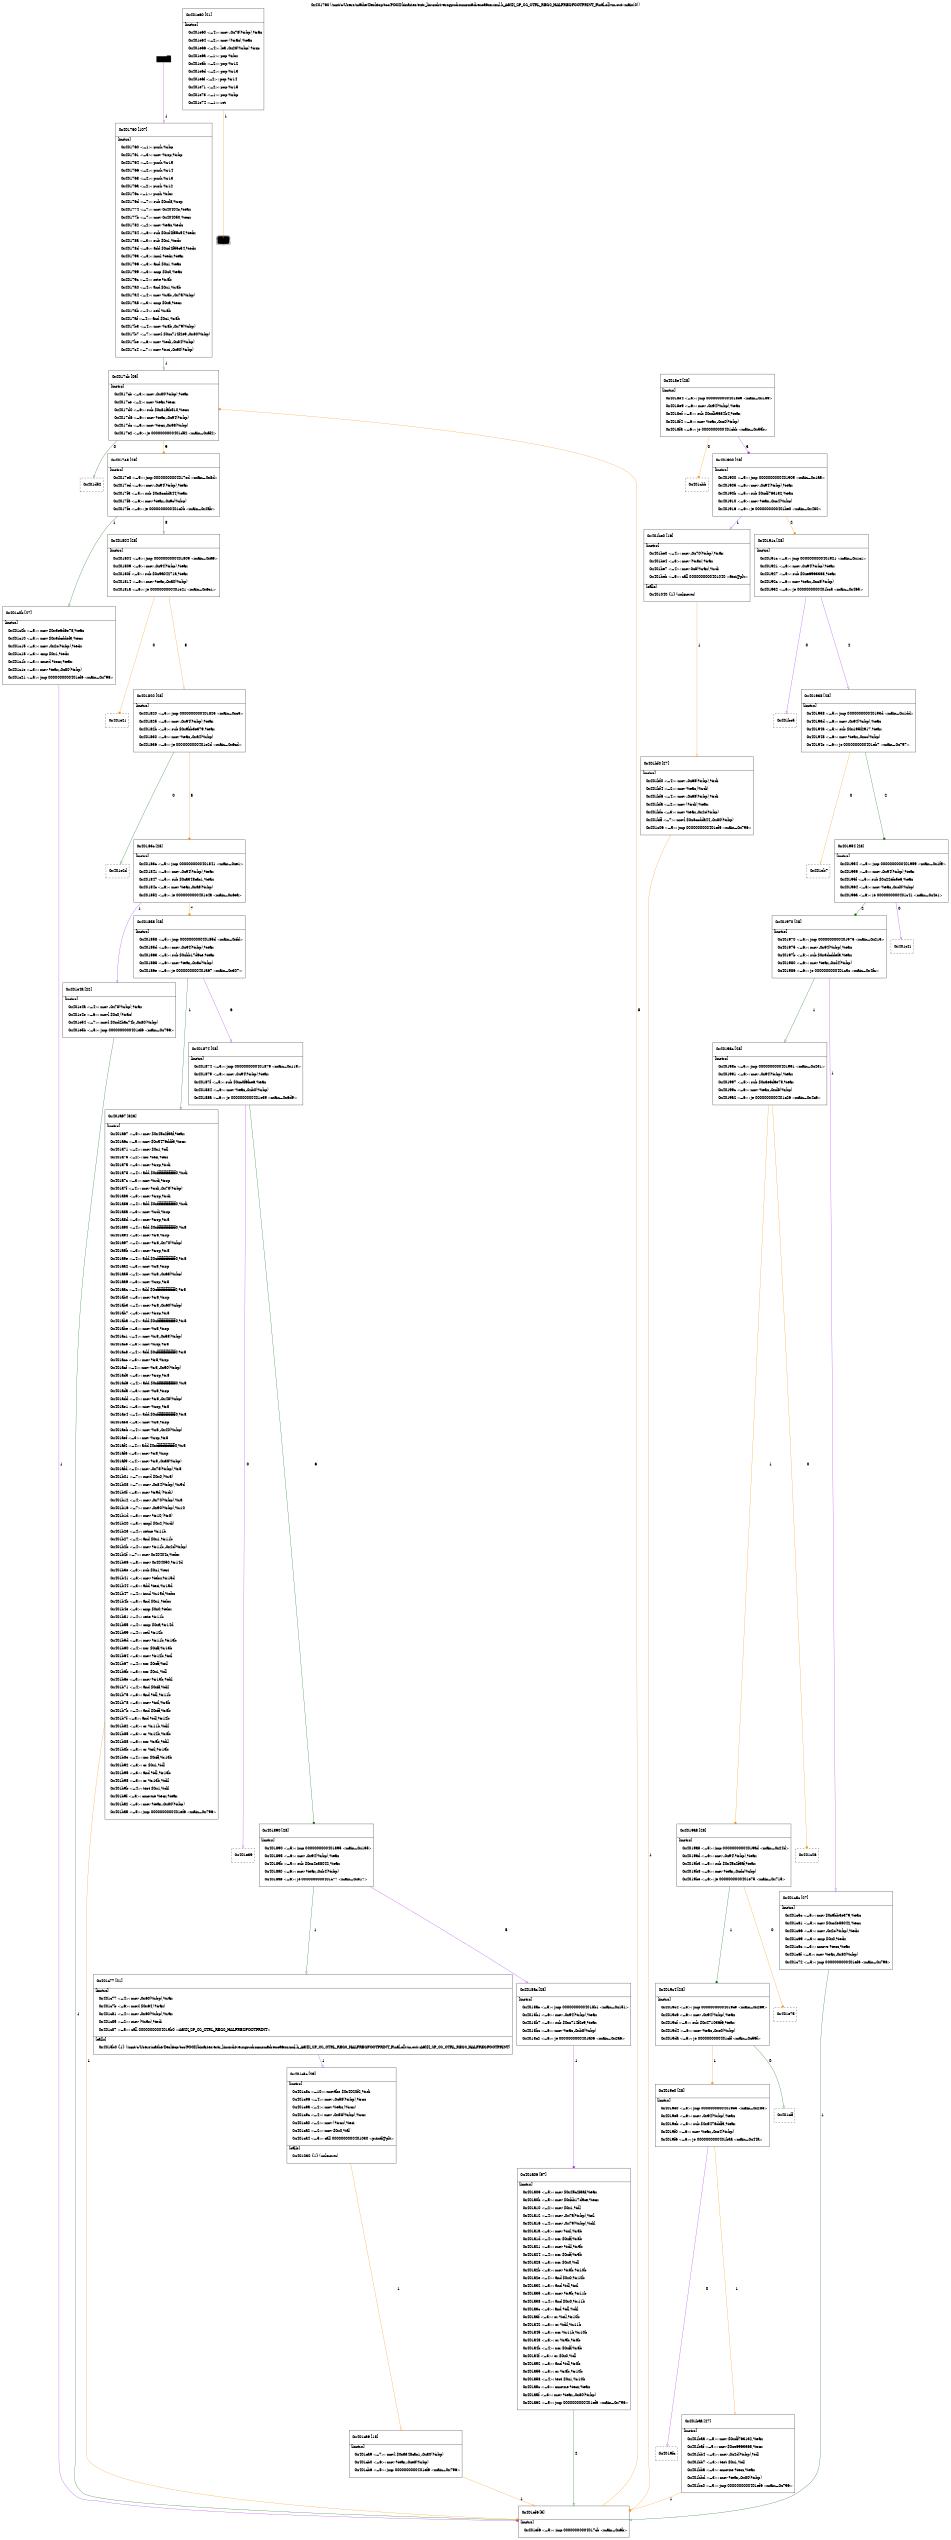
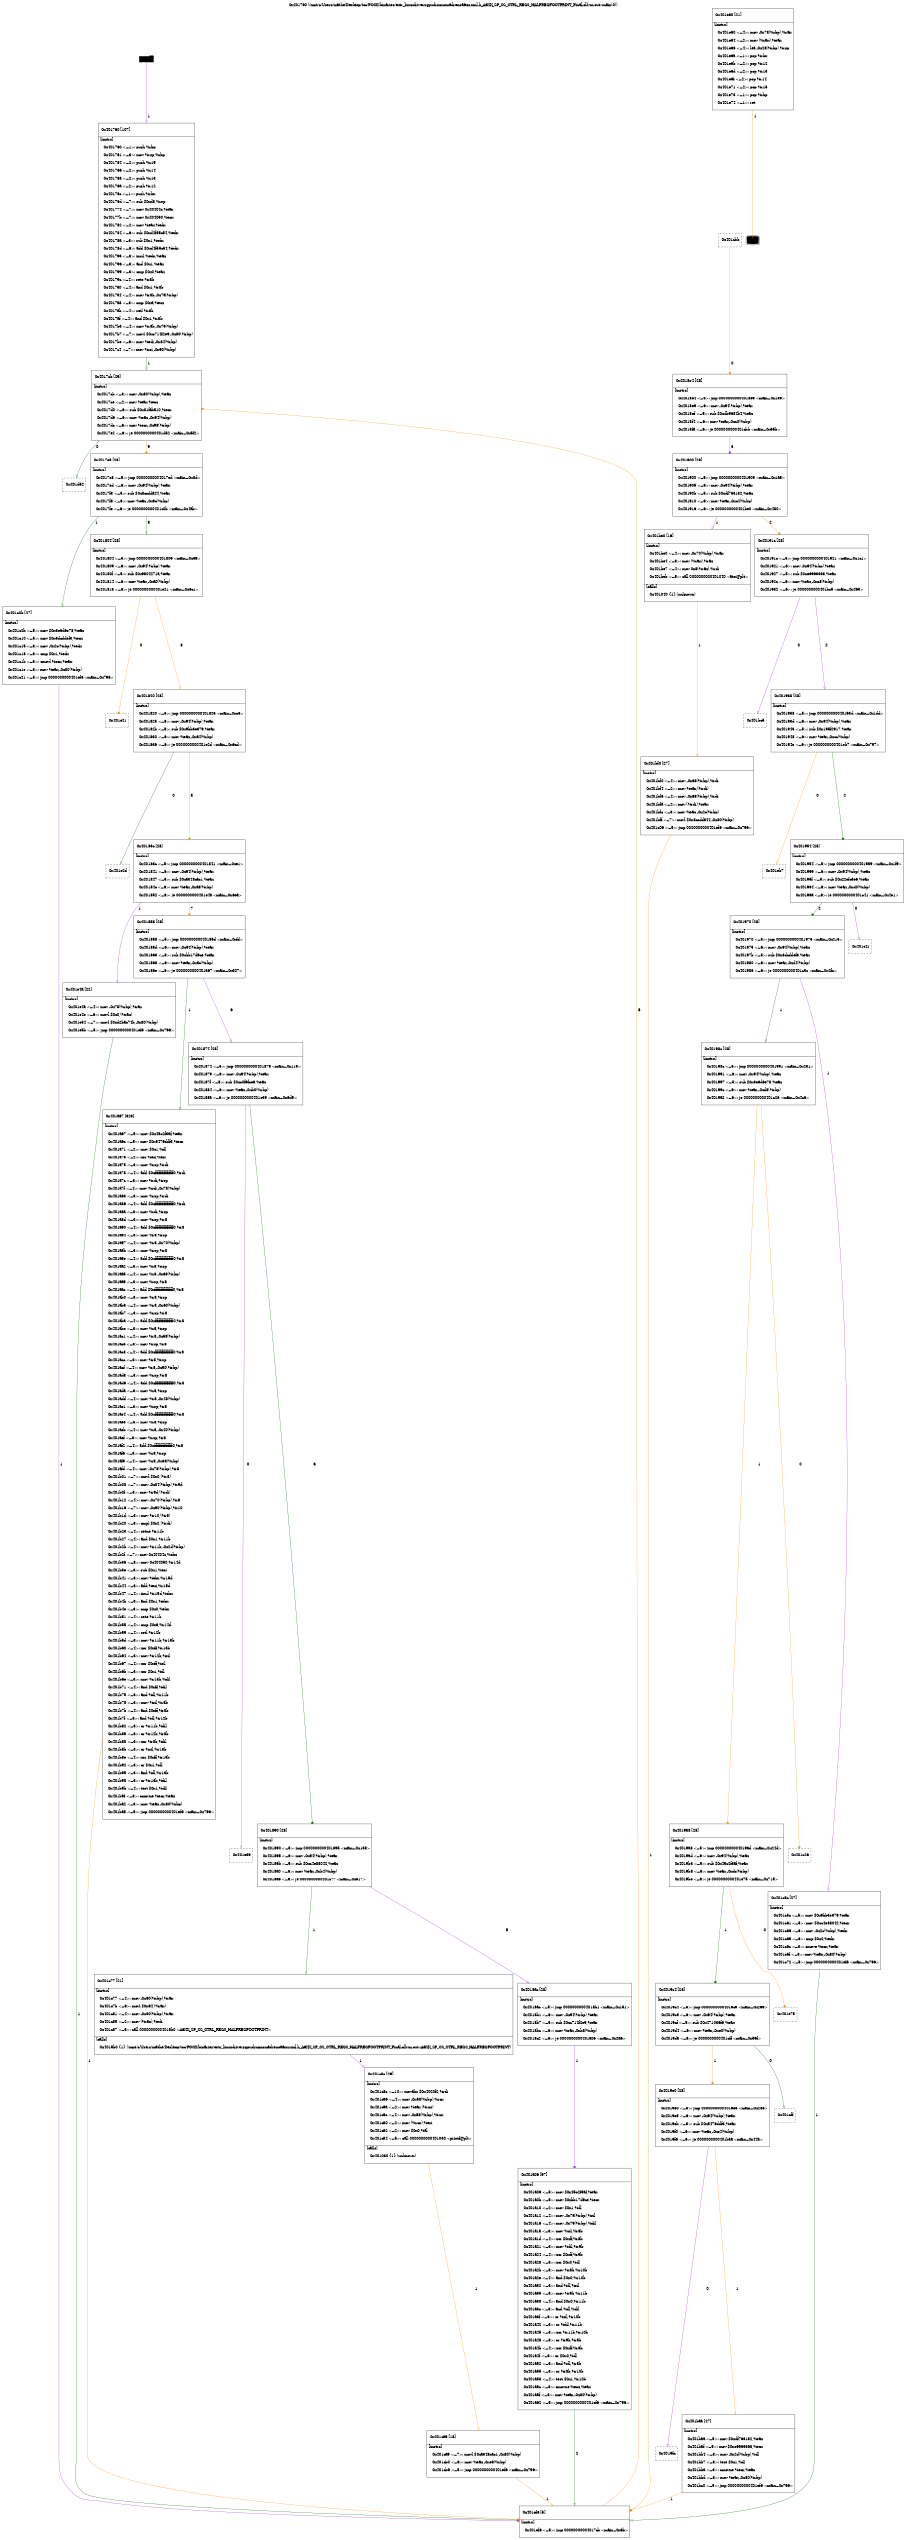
(704, 456) -> (730, 309)
